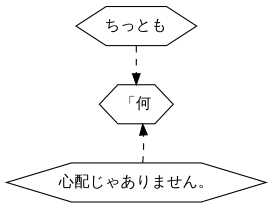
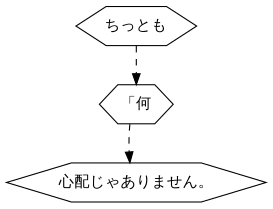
(144, 149) -> (129, 138)
